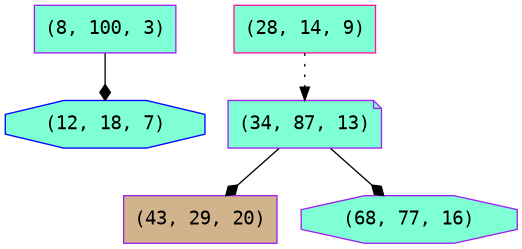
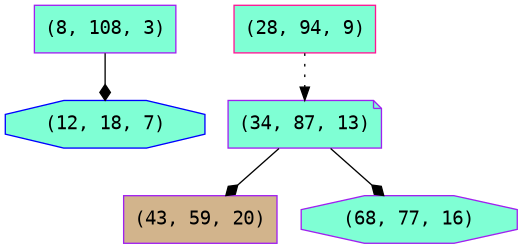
(105, 29) -> (105, 29)
(305, 29) -> (305, 29)
(200, 219) -> (200, 219)
